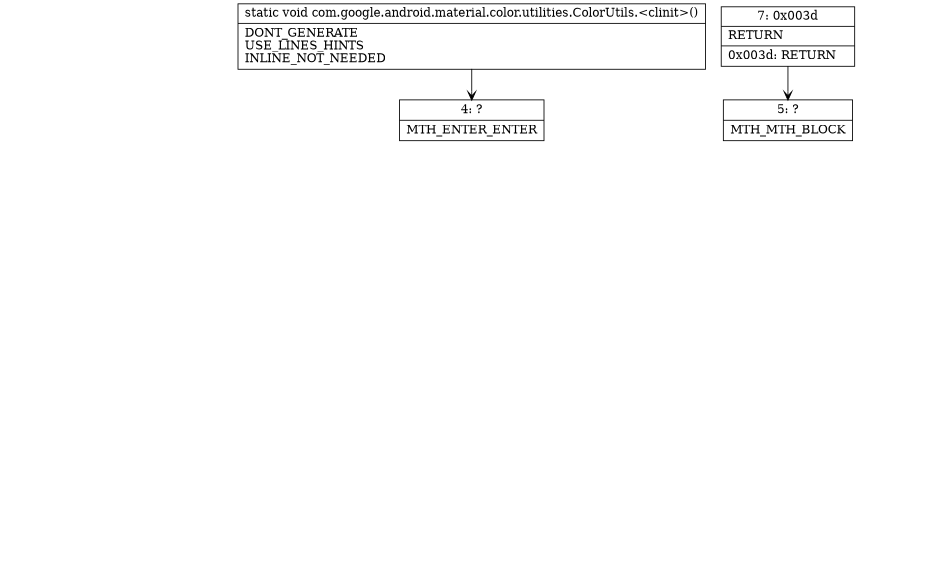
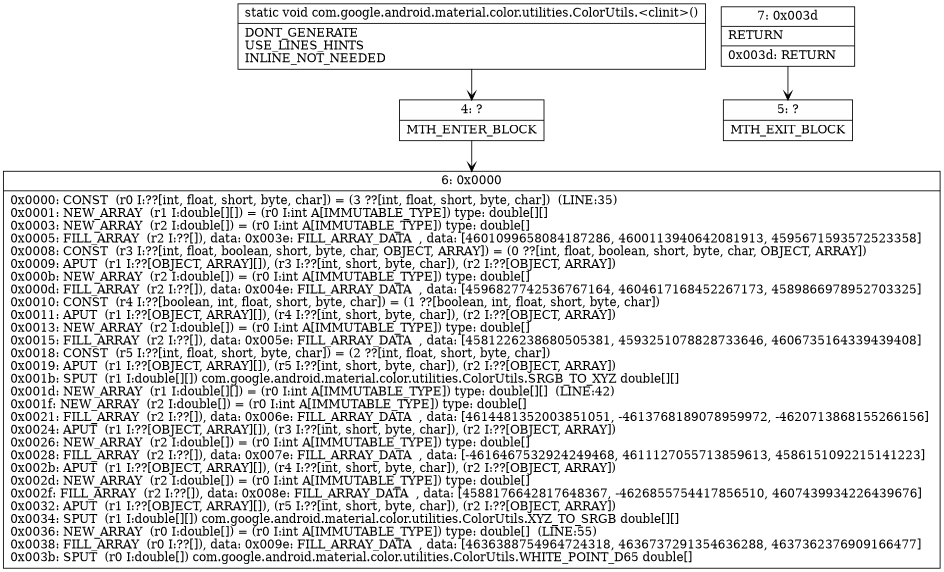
(472, 130) -> (472, 130)
(788, 130) -> (788, 130)
none -> (472, 370)
